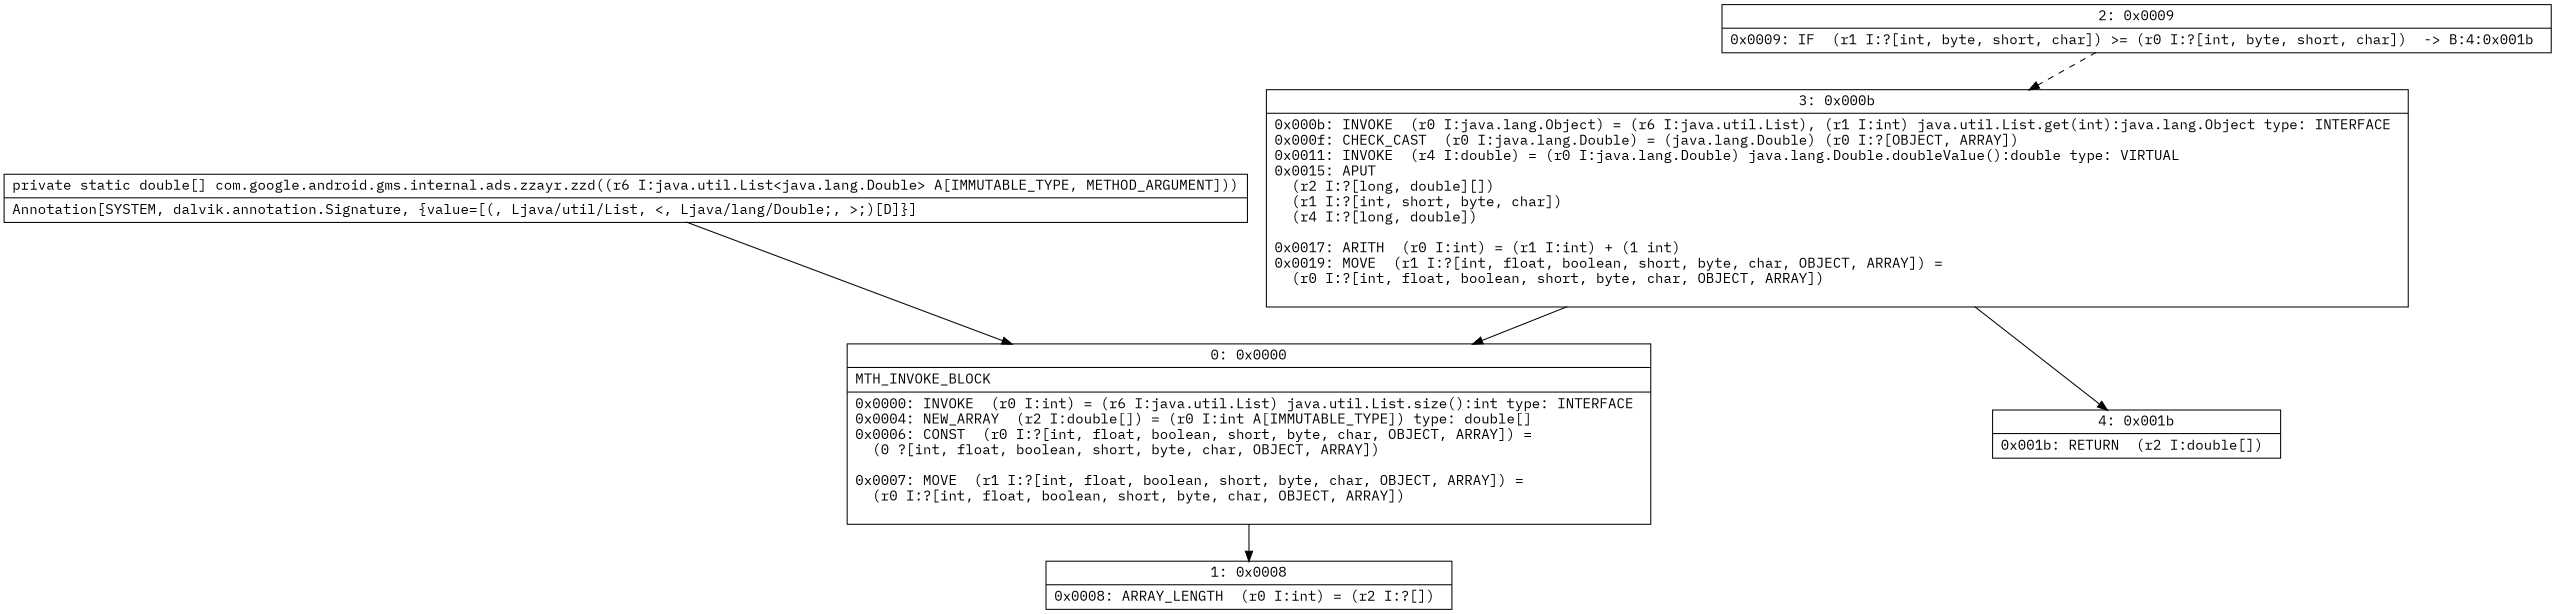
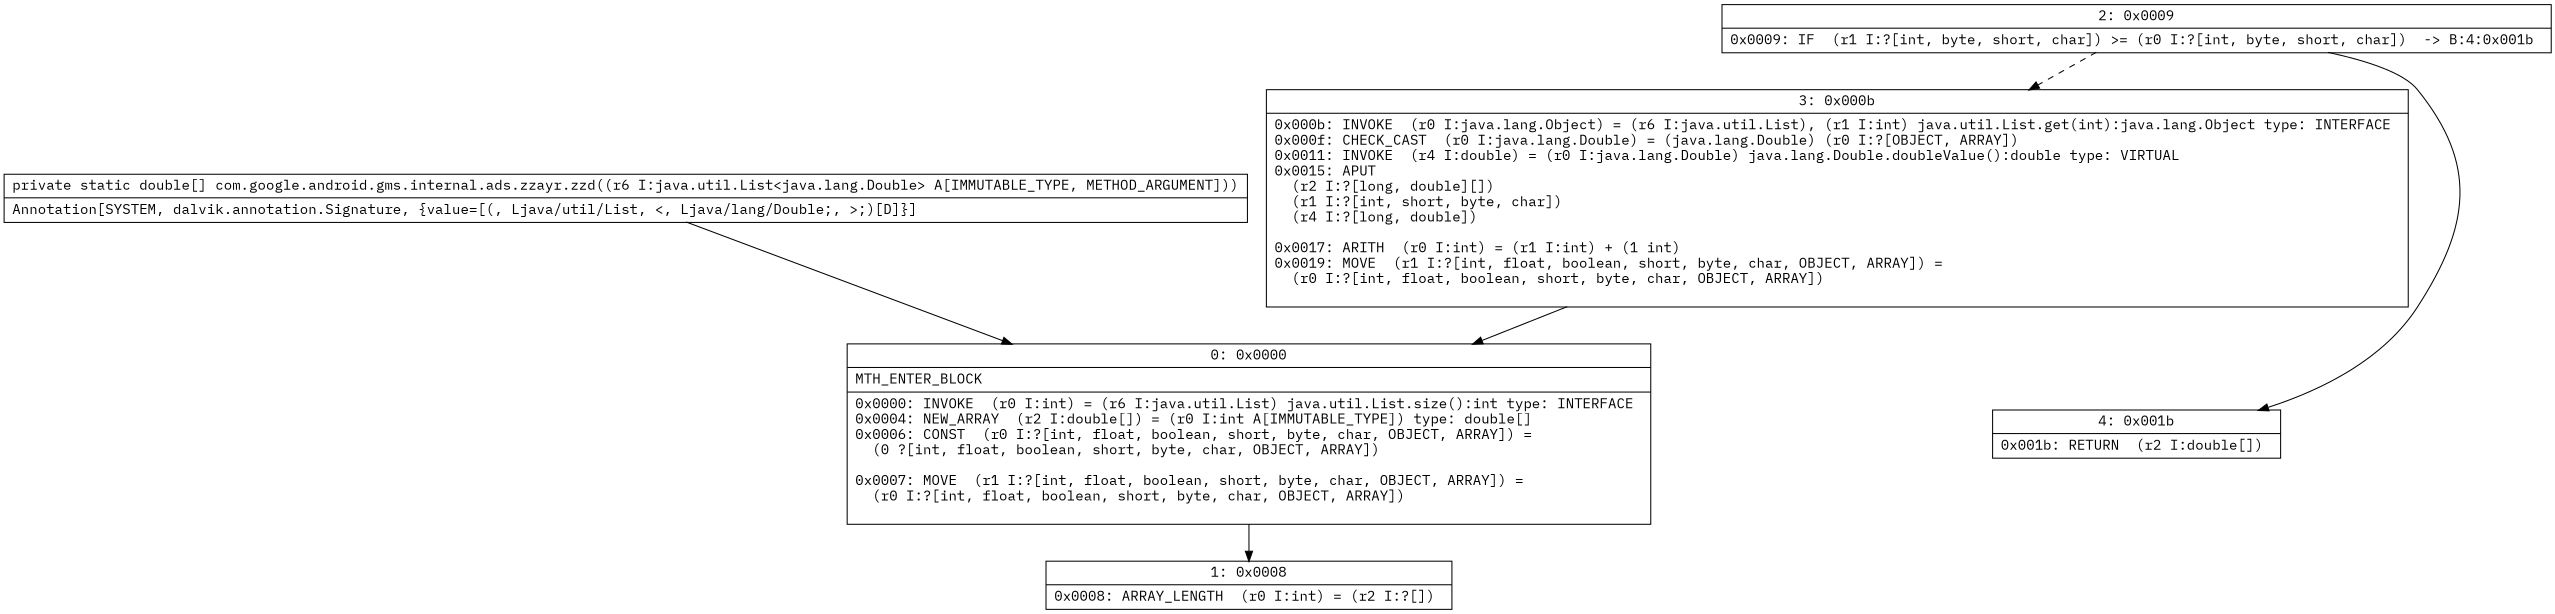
(2037, 355) -> (2451, 239)
(924, 379) -> (919, 379)
